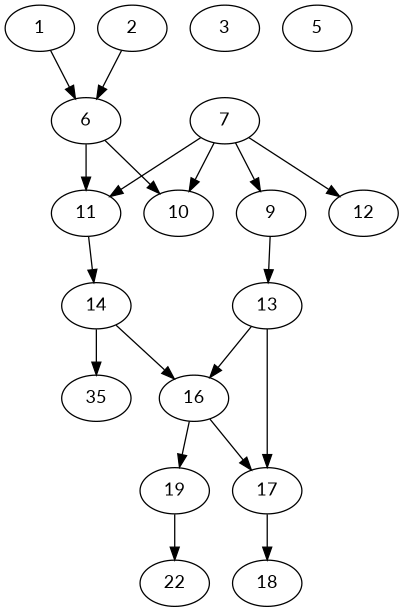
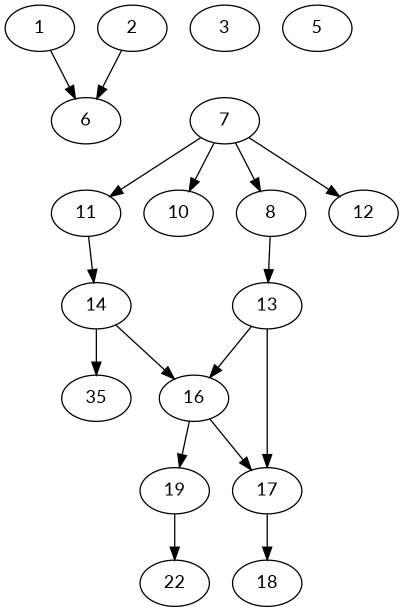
(86, 161) -> none
(128, 162) -> none
(271, 213) -> (271, 213)
